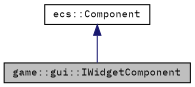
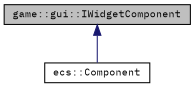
(97, 49) -> (97, 49)
